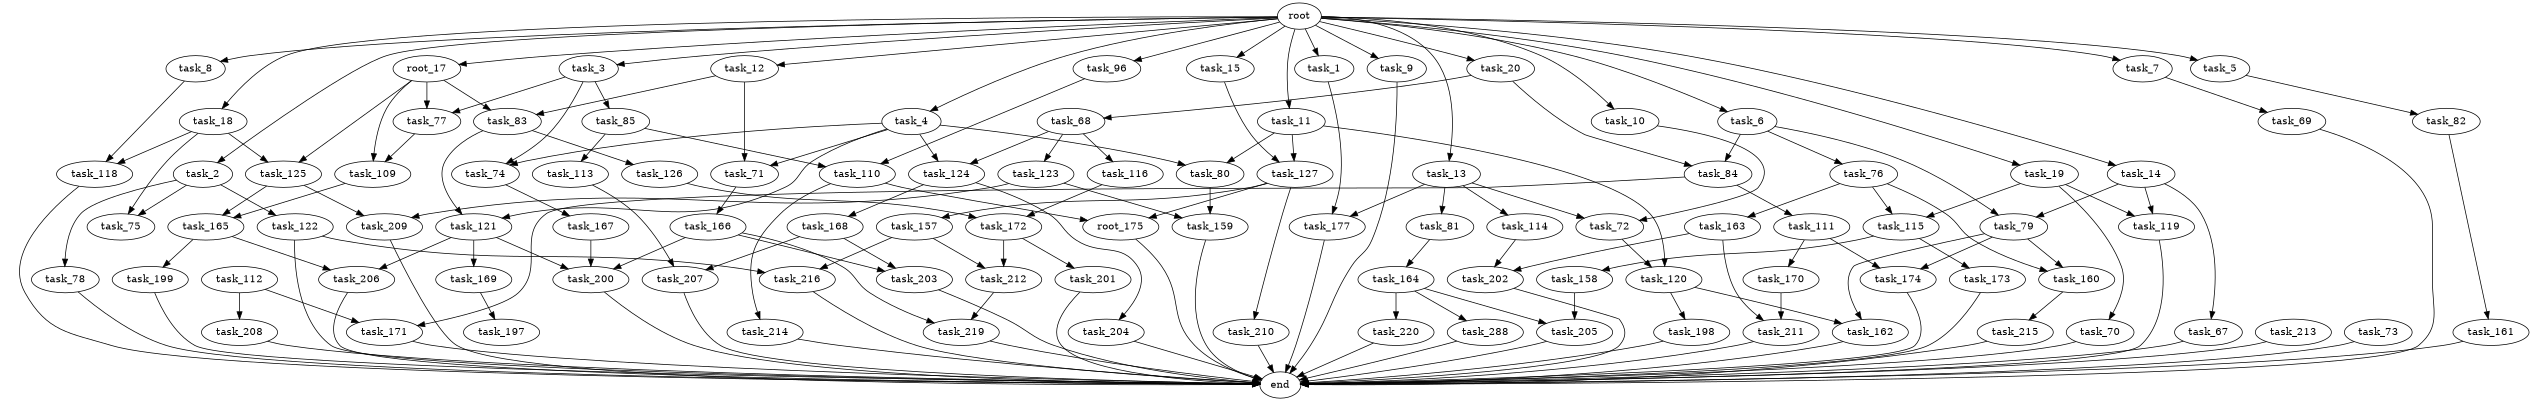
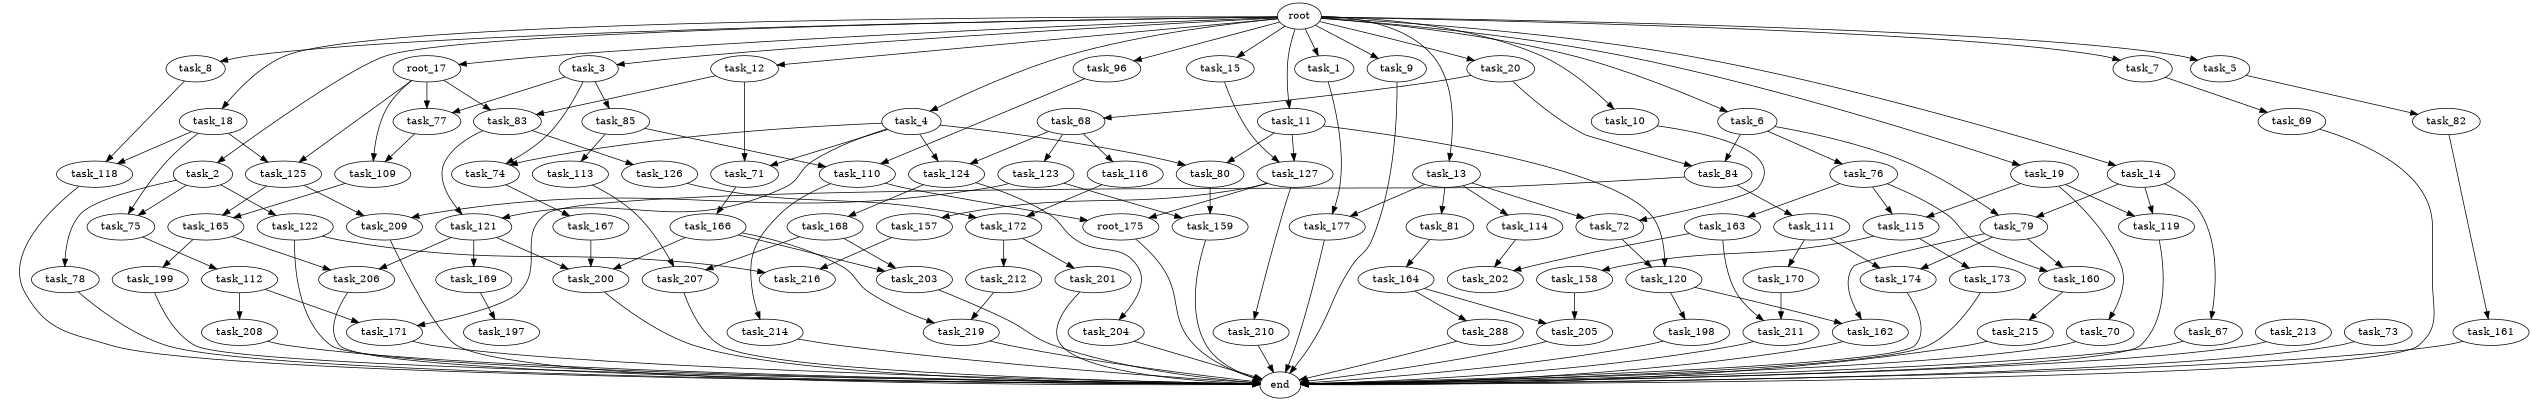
none -> (173, 250)
(956, 251) -> none
(1396, 332) -> none
(947, 353) -> none
(1535, 366) -> none
